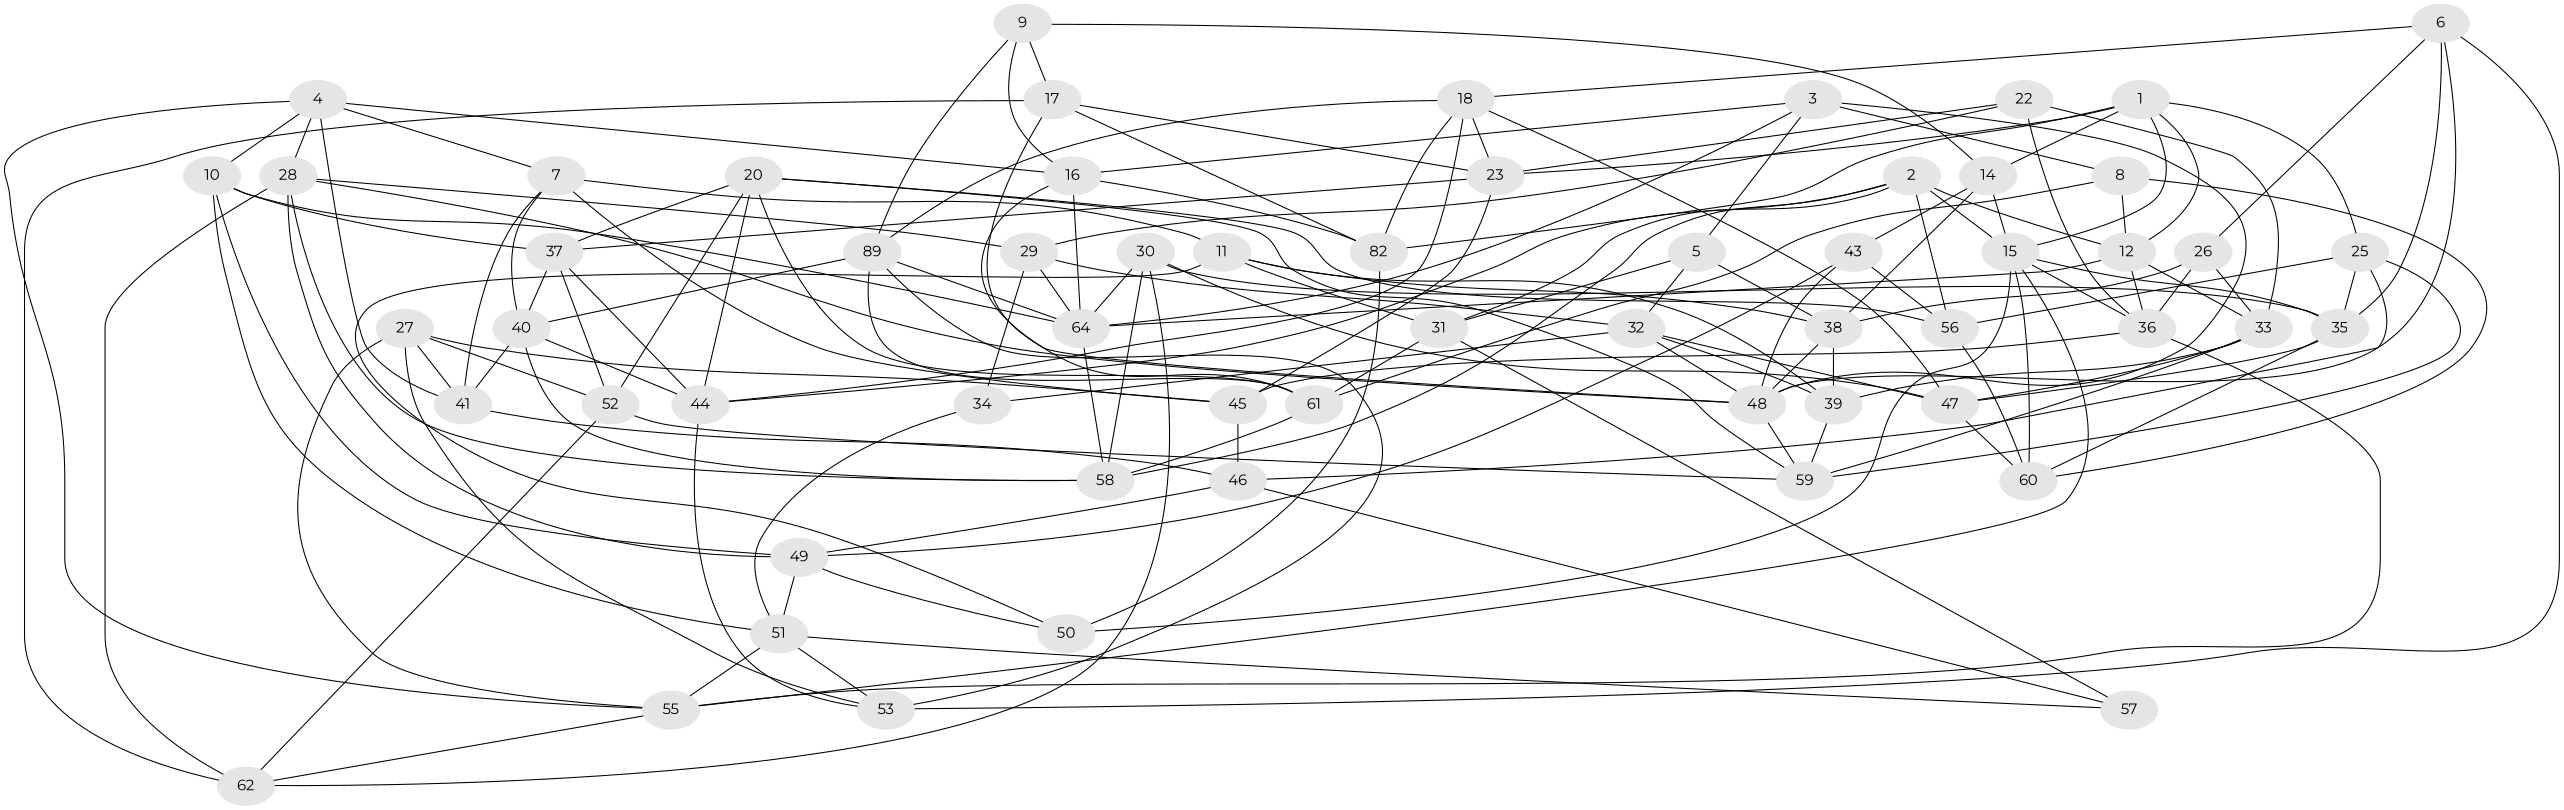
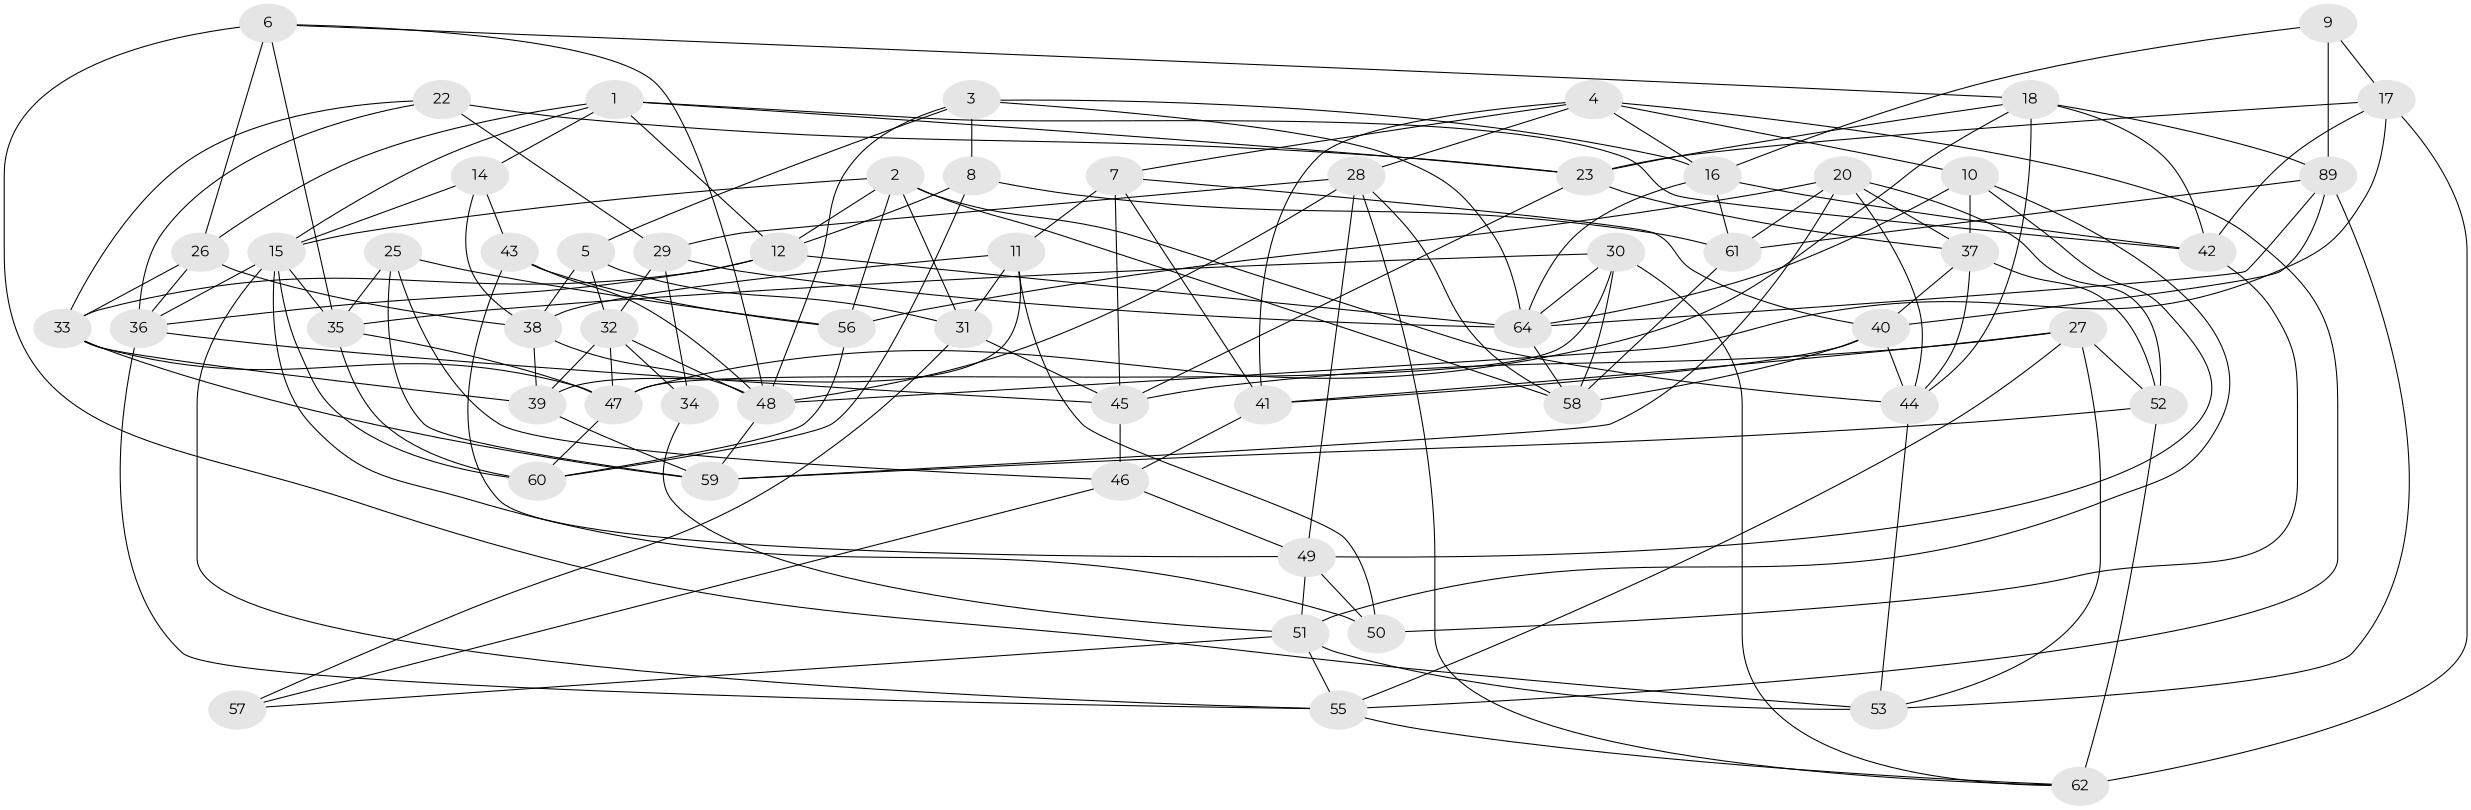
(1526, 37) -> none
(2286, 137) -> (394, 146)
(1379, 252) -> (2207, 252)
(1377, 367) -> (1036, 364)
